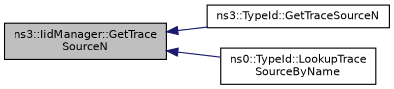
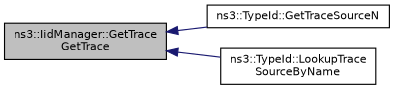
(85, 41) -> (85, 41)
(298, 66) -> (298, 66)
